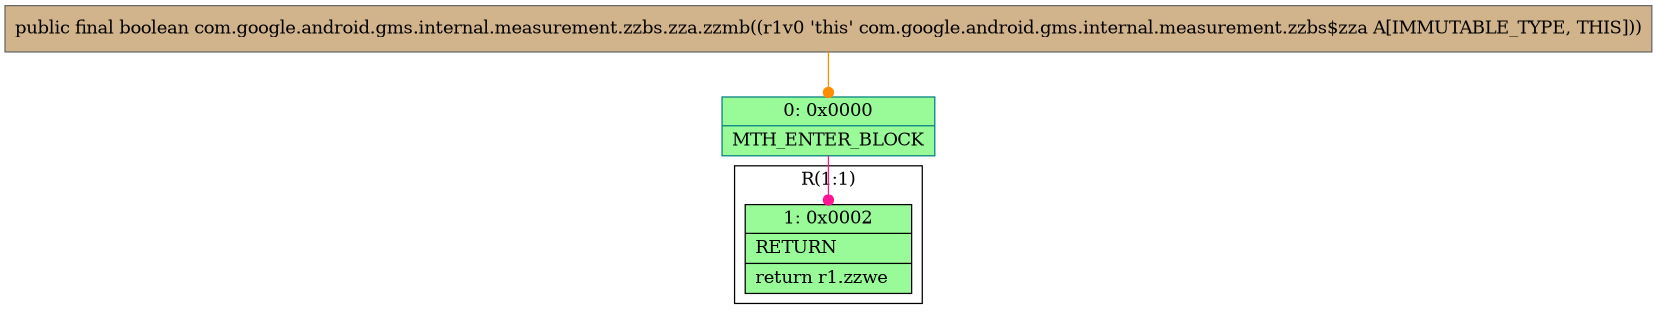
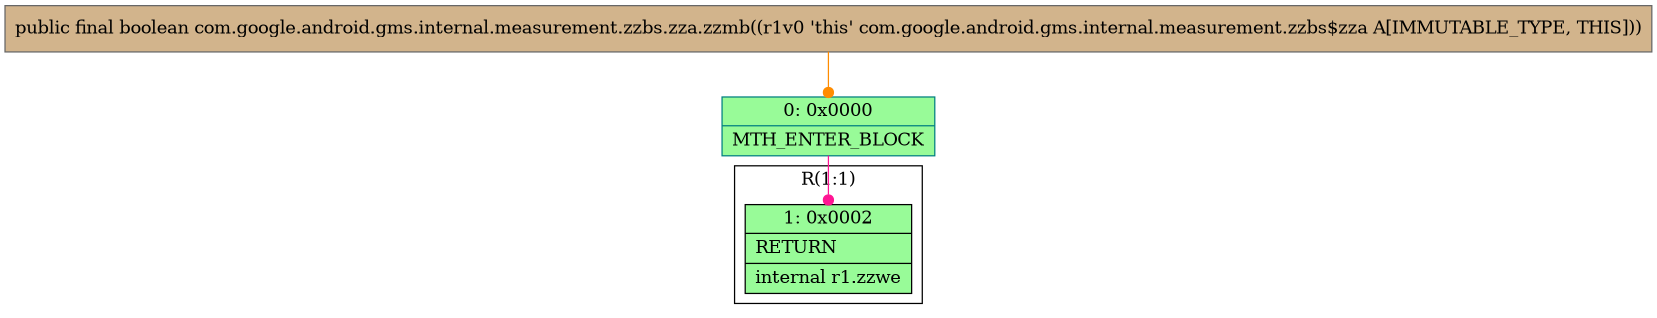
(822, 278) -> (828, 278)
